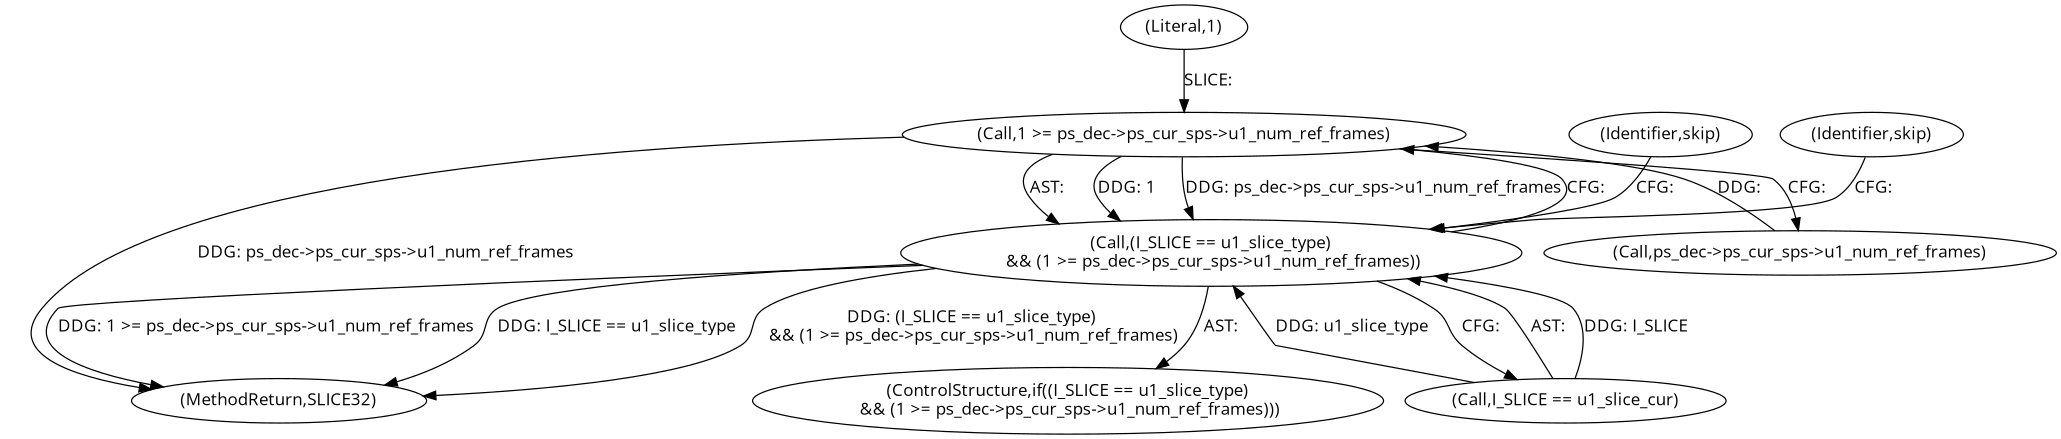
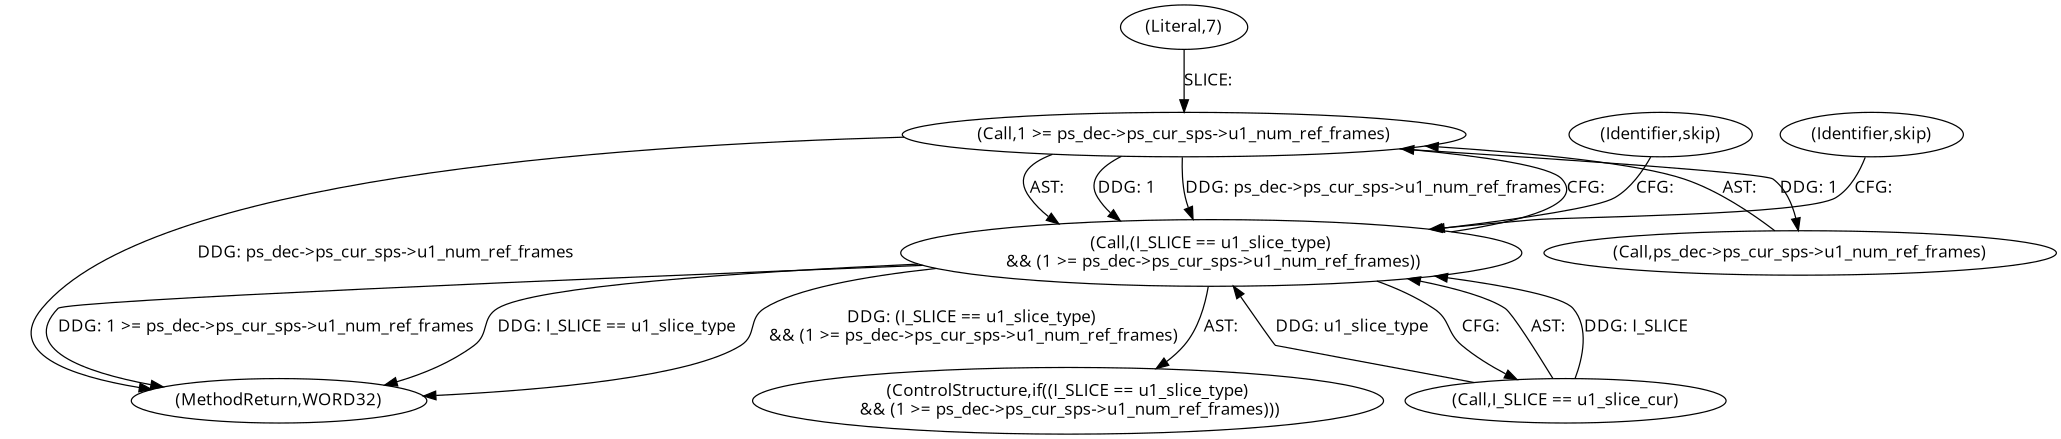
(1184, 27) -> (1184, 27)
(1742, 188) -> (1742, 188)
(1809, 188) -> (1809, 188)
(279, 401) -> (279, 401)
